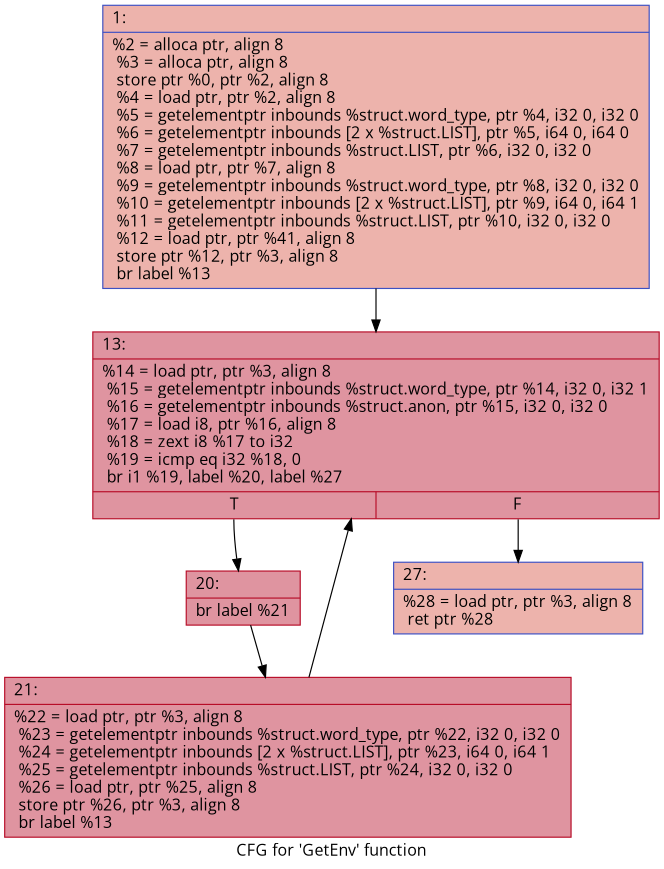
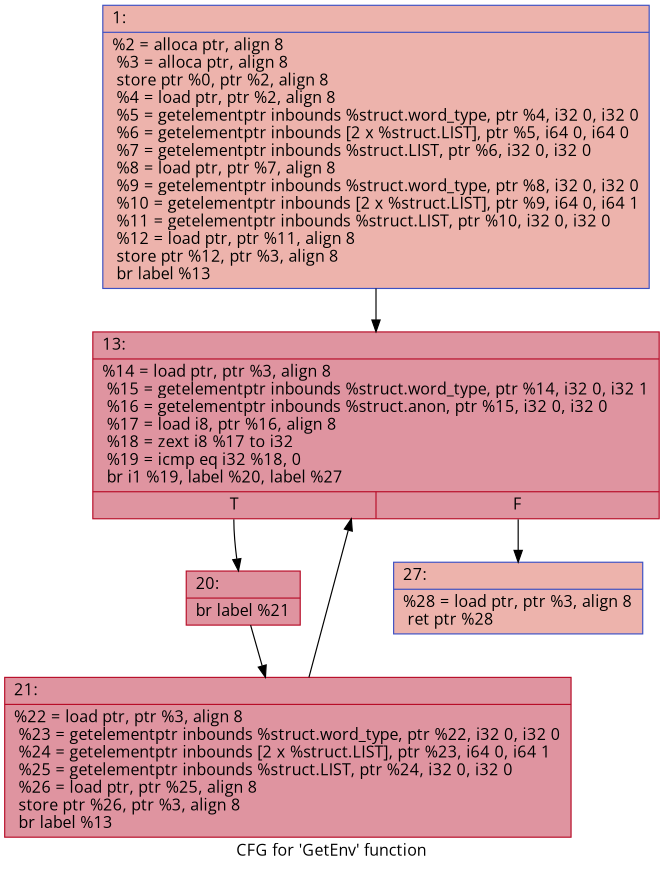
(234, 239) -> (234, 239)
